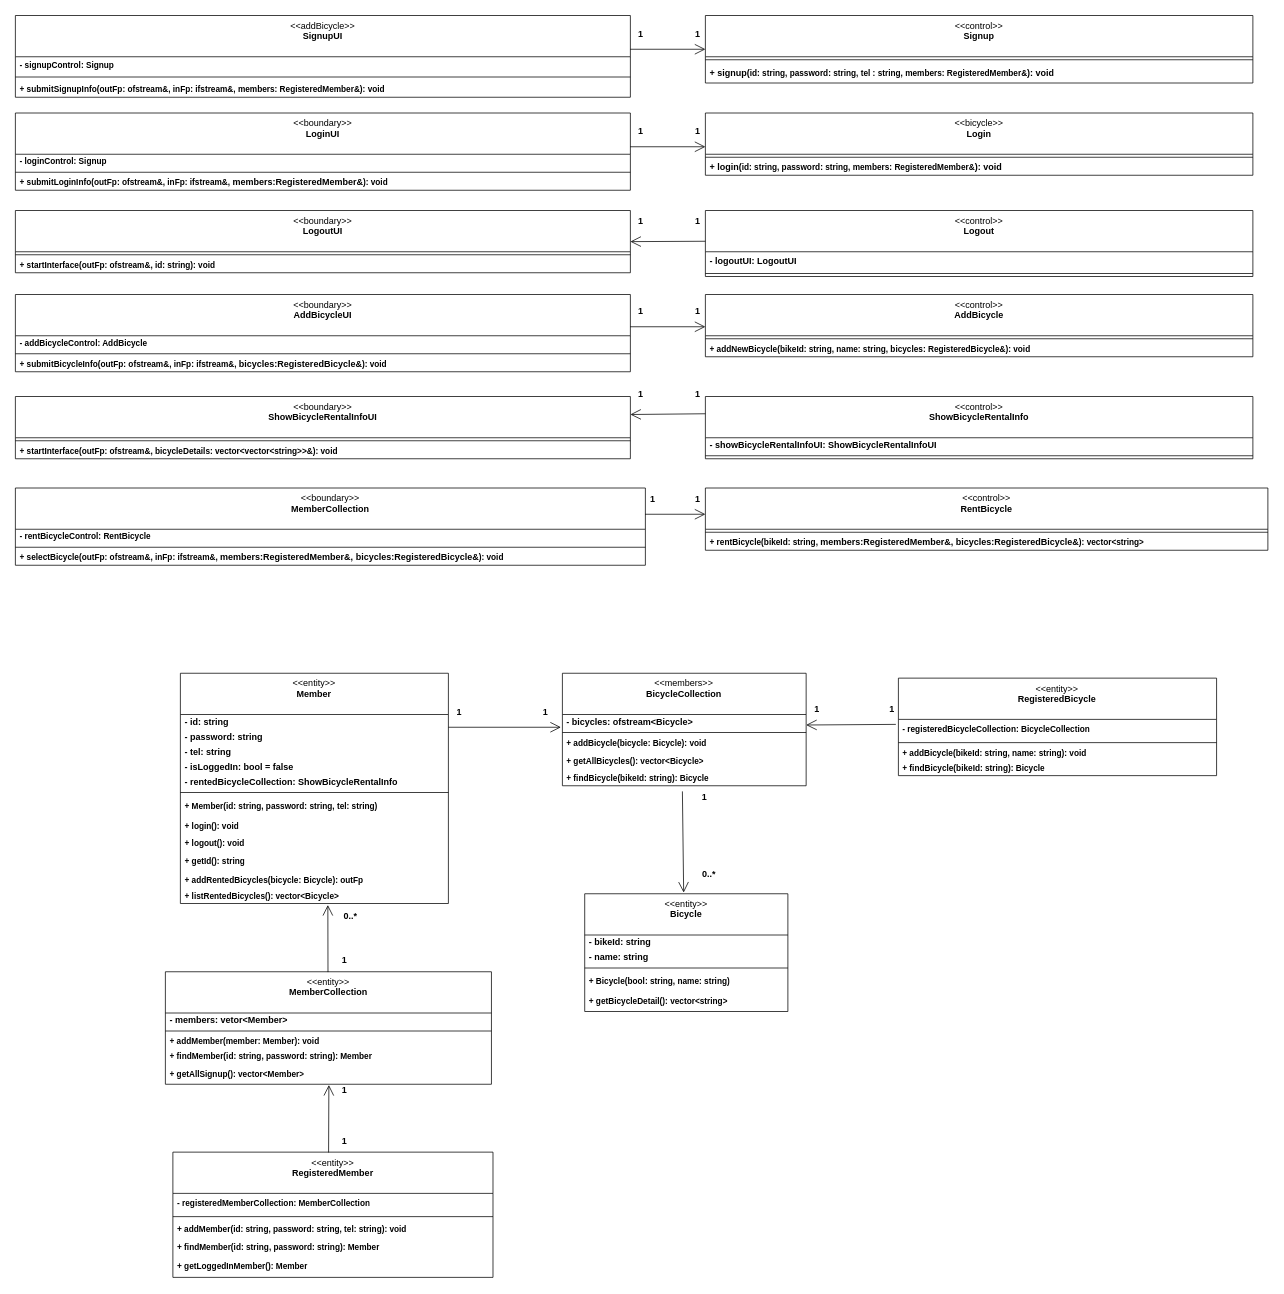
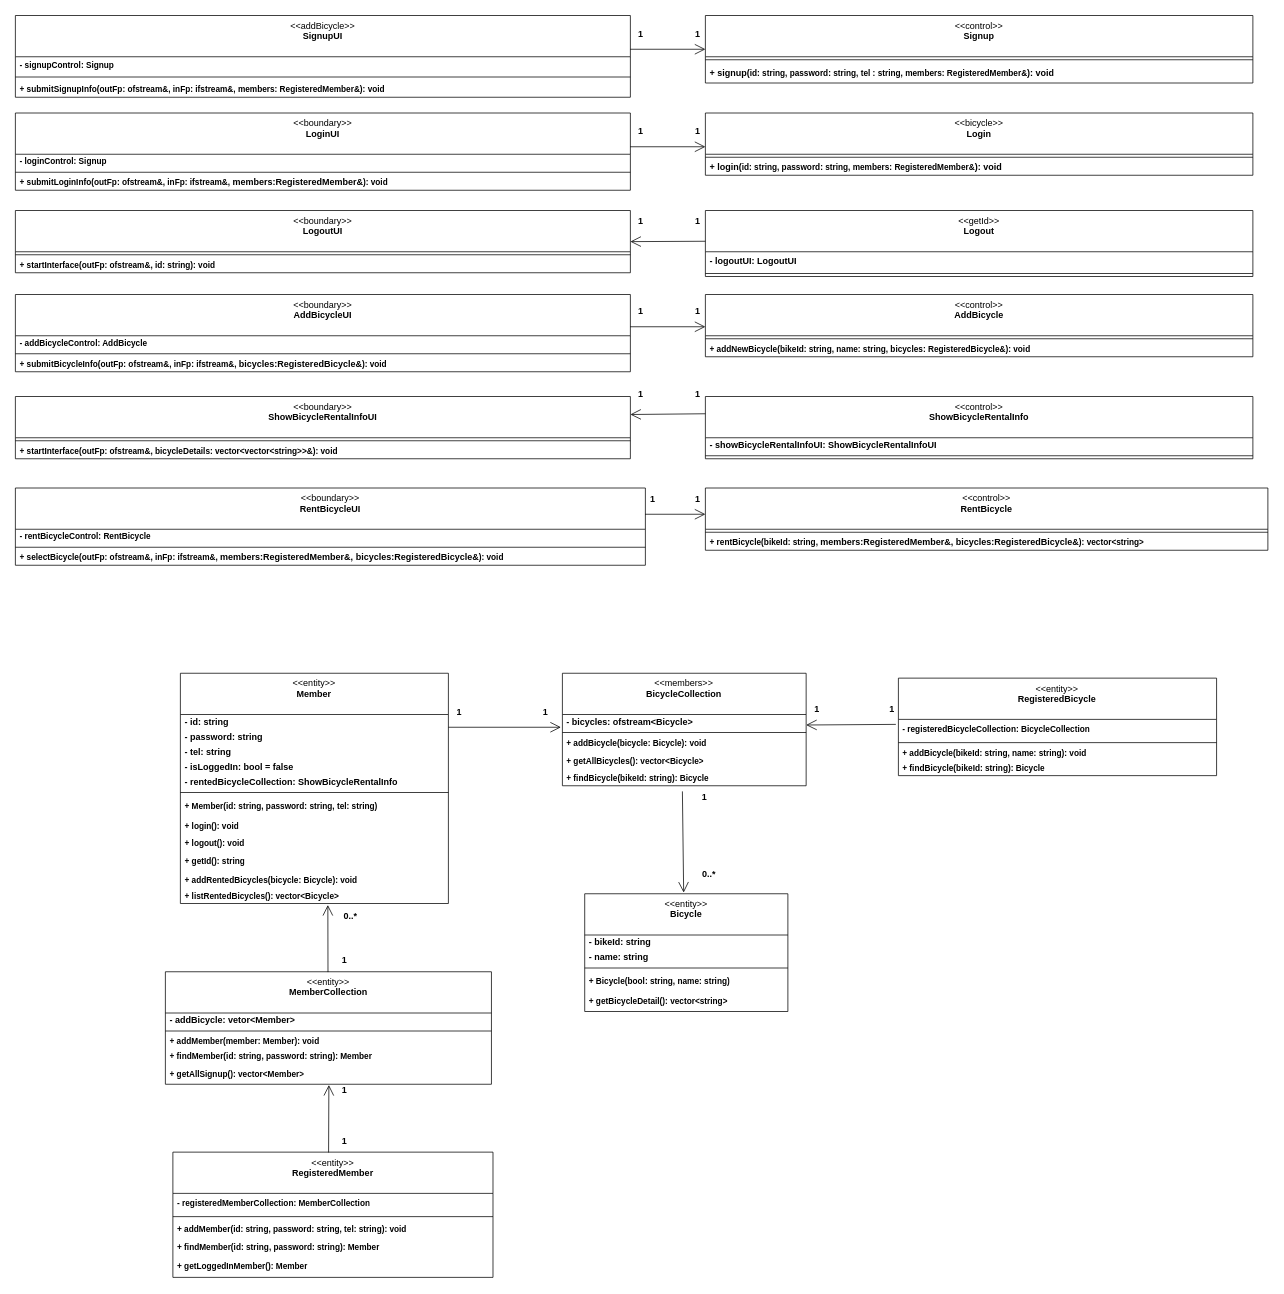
(979, 226) -> (979, 226)
(330, 504) -> (330, 504)
(283, 880) -> (279, 880)
(227, 1020) -> (232, 1020)
